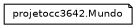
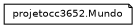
(68, 14) -> (68, 14)
